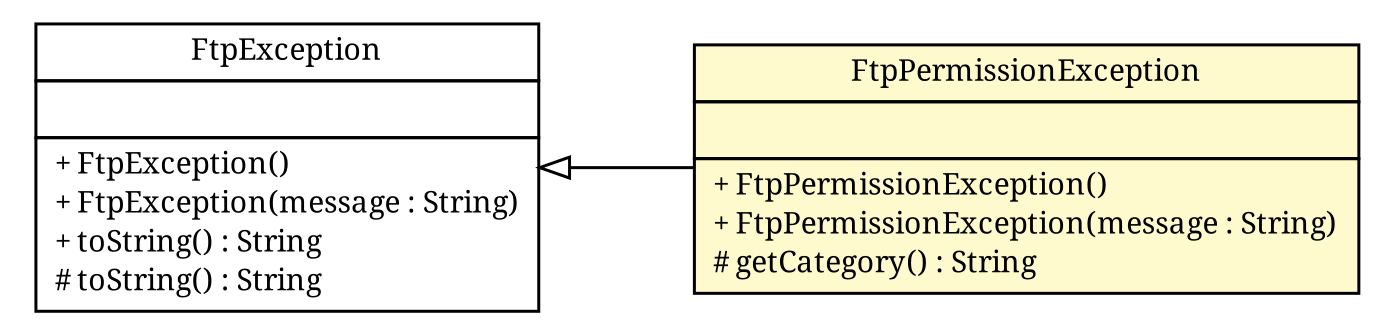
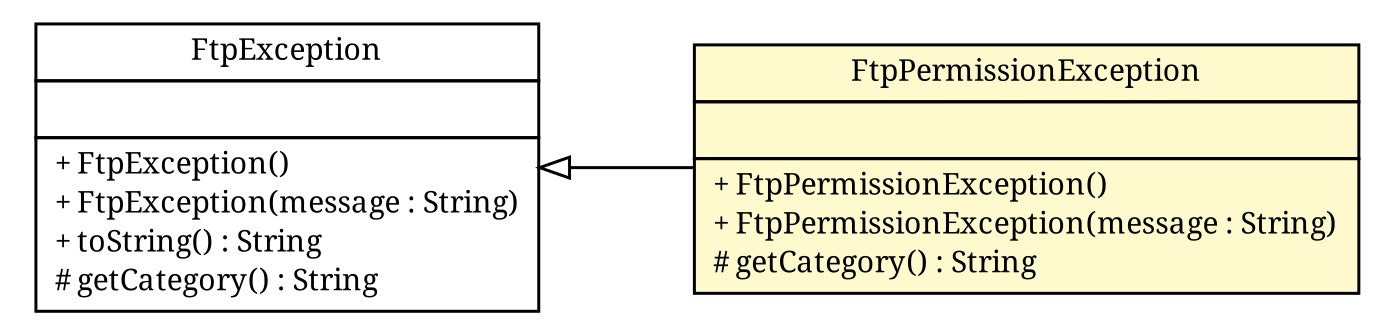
(189, 281) -> (217, 281)
